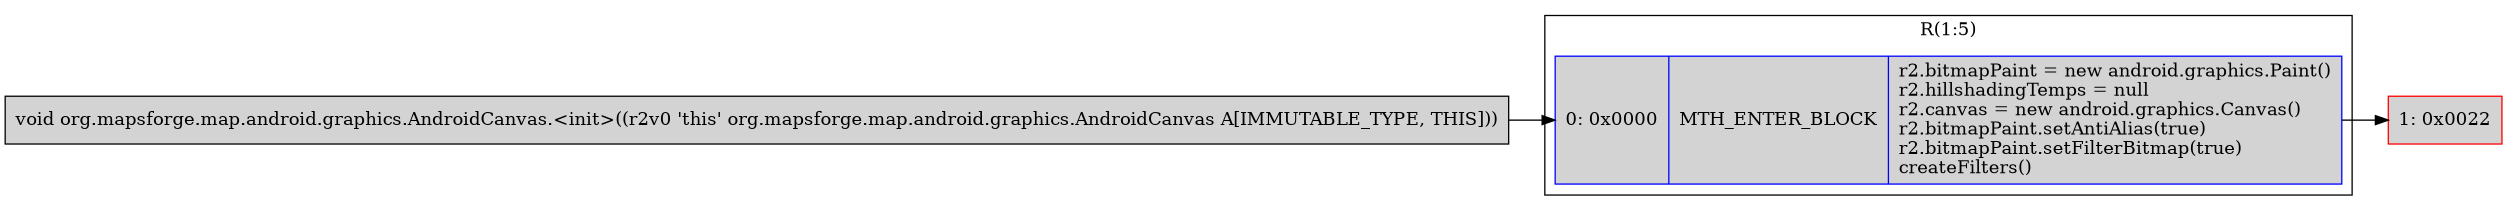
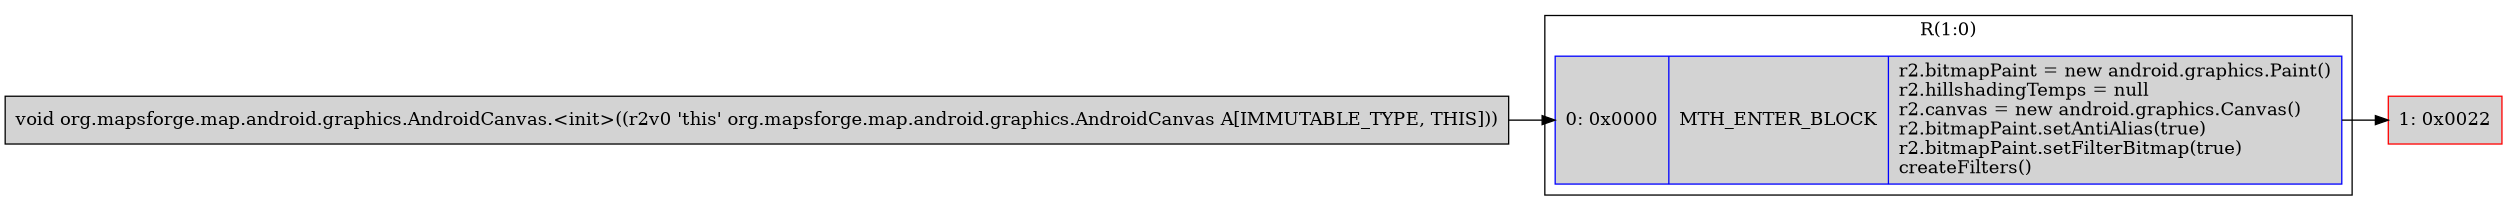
(1948, 30) -> (1948, 30)
